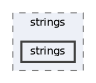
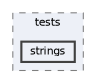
(48, 23) -> (48, 23)
